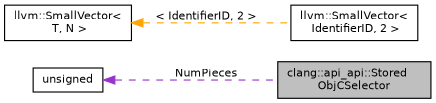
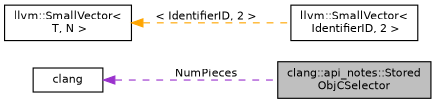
(68, 80) -> (68, 80)
(354, 80) -> (354, 80)
